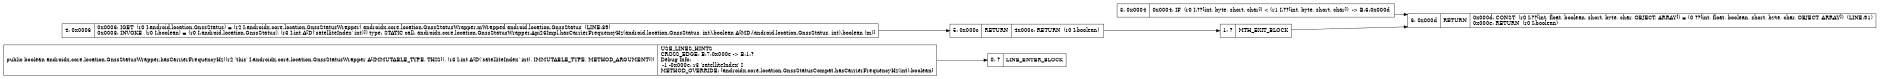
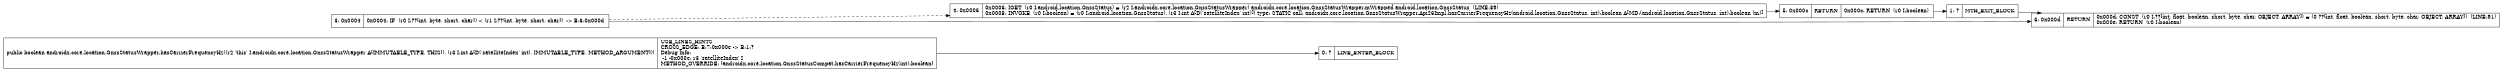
none -> (778, 18)
(1058, 31) -> (1887, 11)
